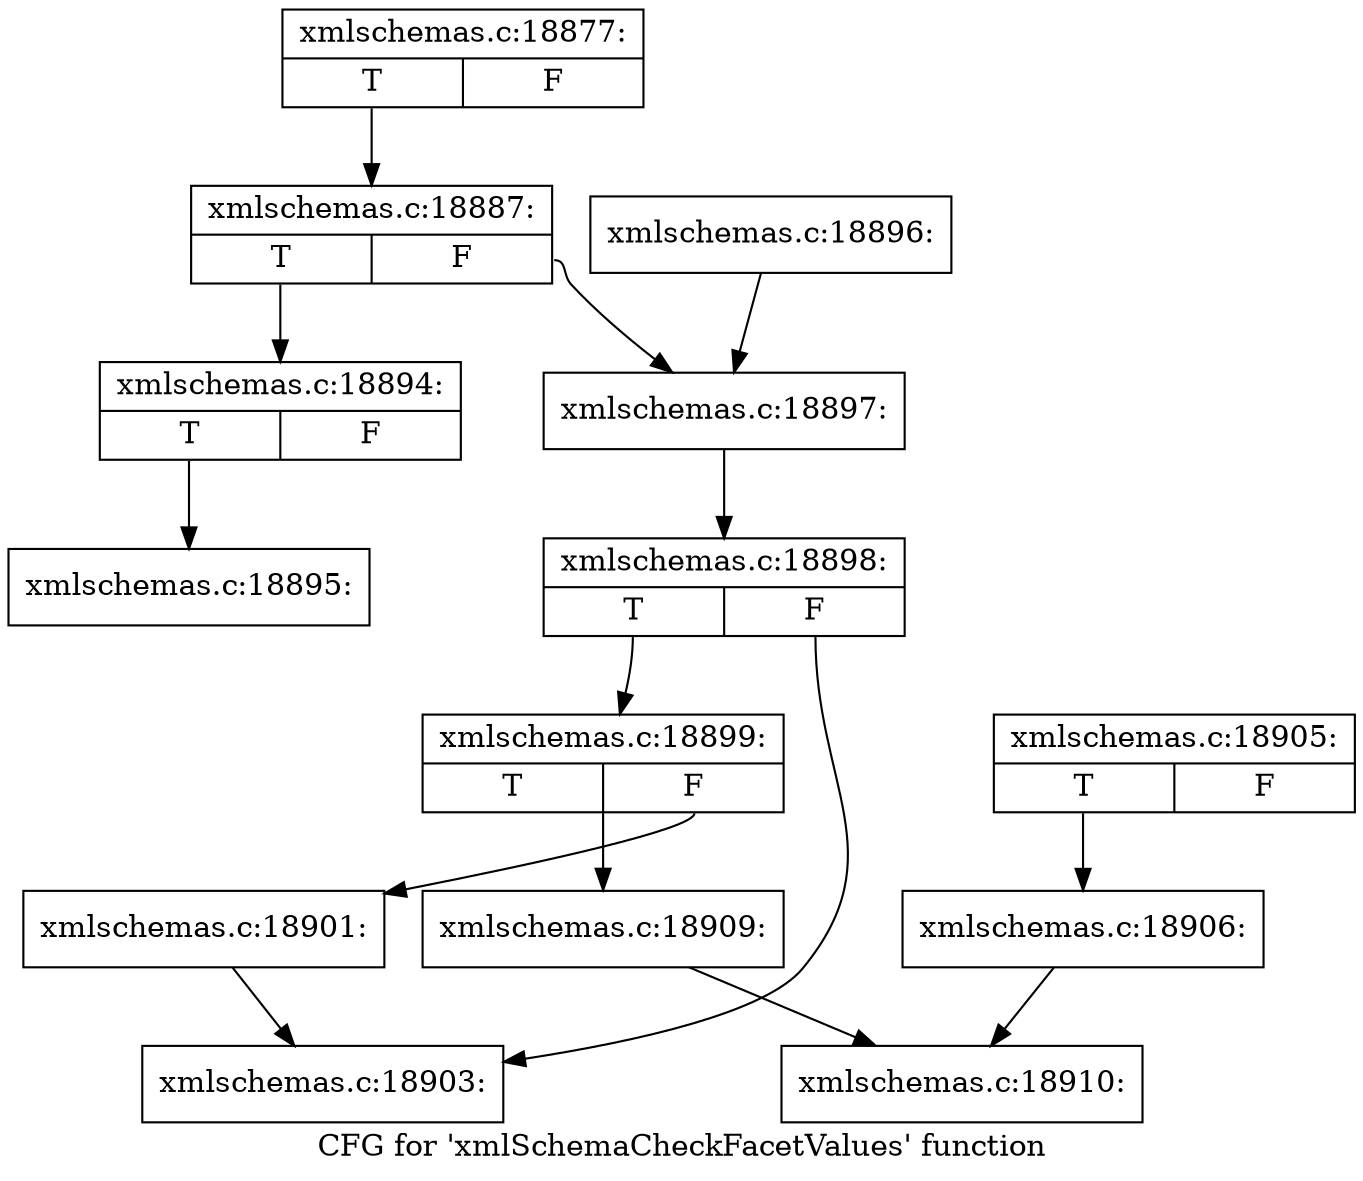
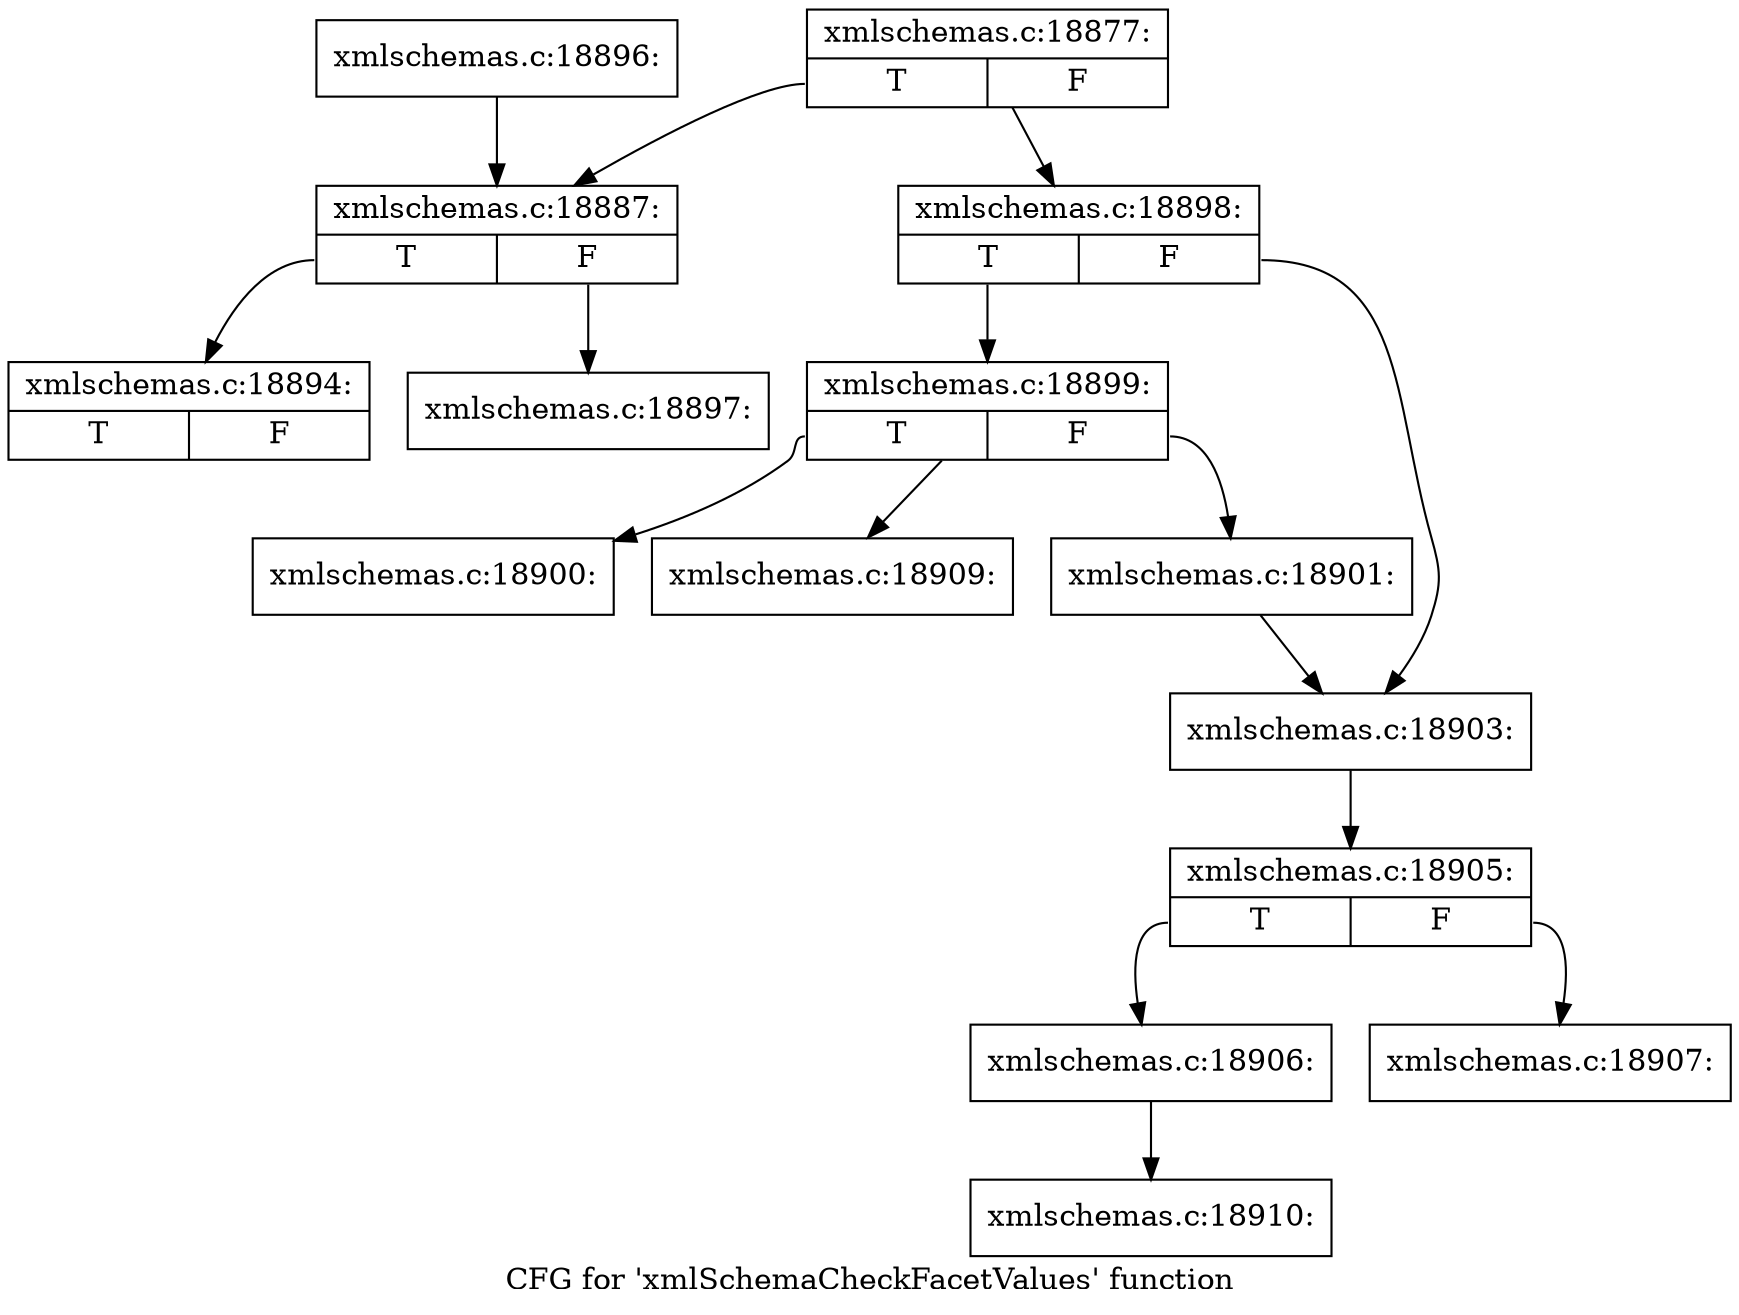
(750, 313) -> (497, 131)
(724, 483) -> (1028, 137)
none -> (433, 577)
(189, 587) -> none
none -> (1351, 799)
(777, 1004) -> none
none -> (1550, 1063)
